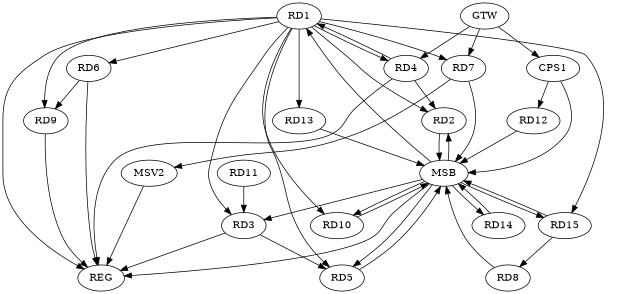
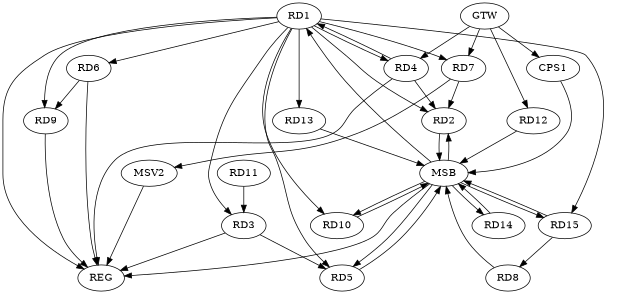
(545, 91) -> (507, 65)
(476, 120) -> (455, 91)
(347, 199) -> none
